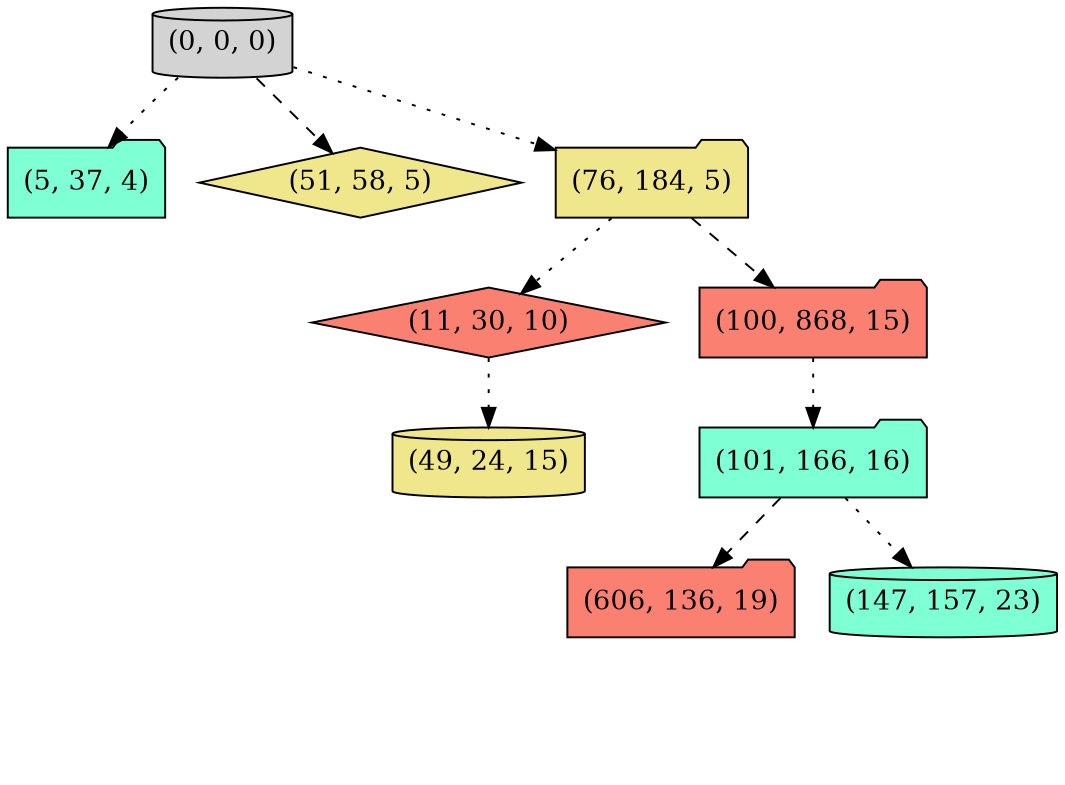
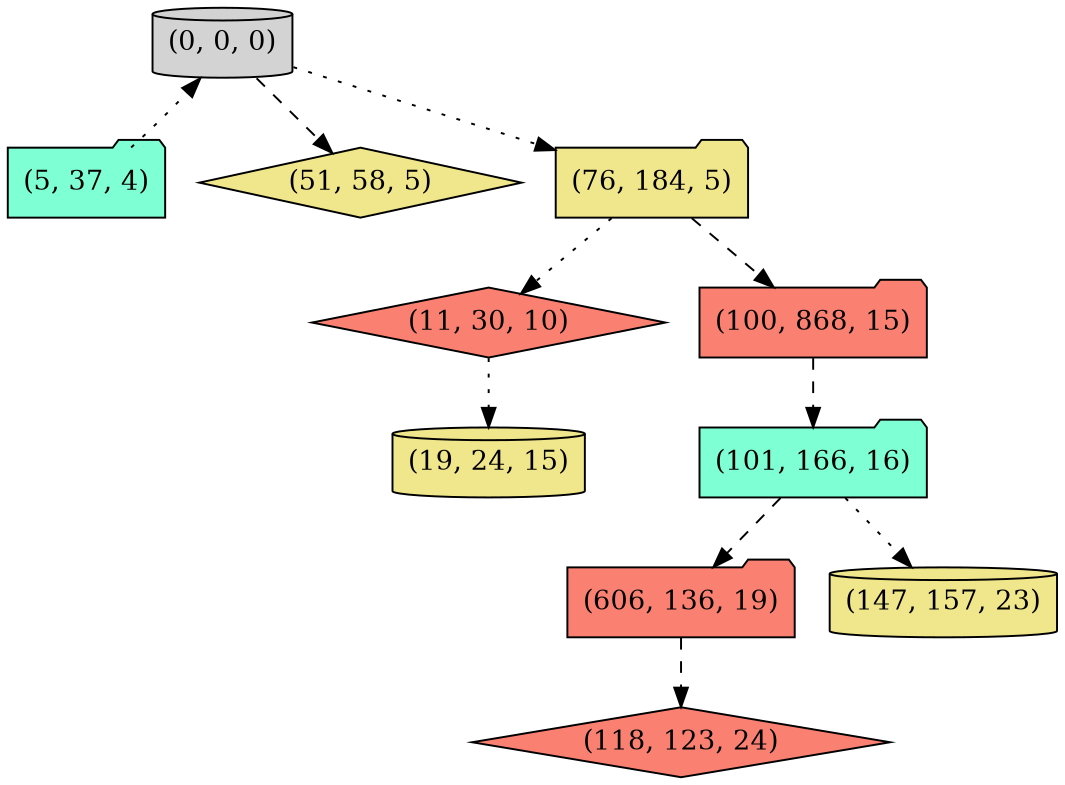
(150, 105) -> (160, 121)
(813, 383) -> (813, 383)
(489, 462) -> (489, 462)
(943, 602) -> (943, 602)
none -> (681, 742)
